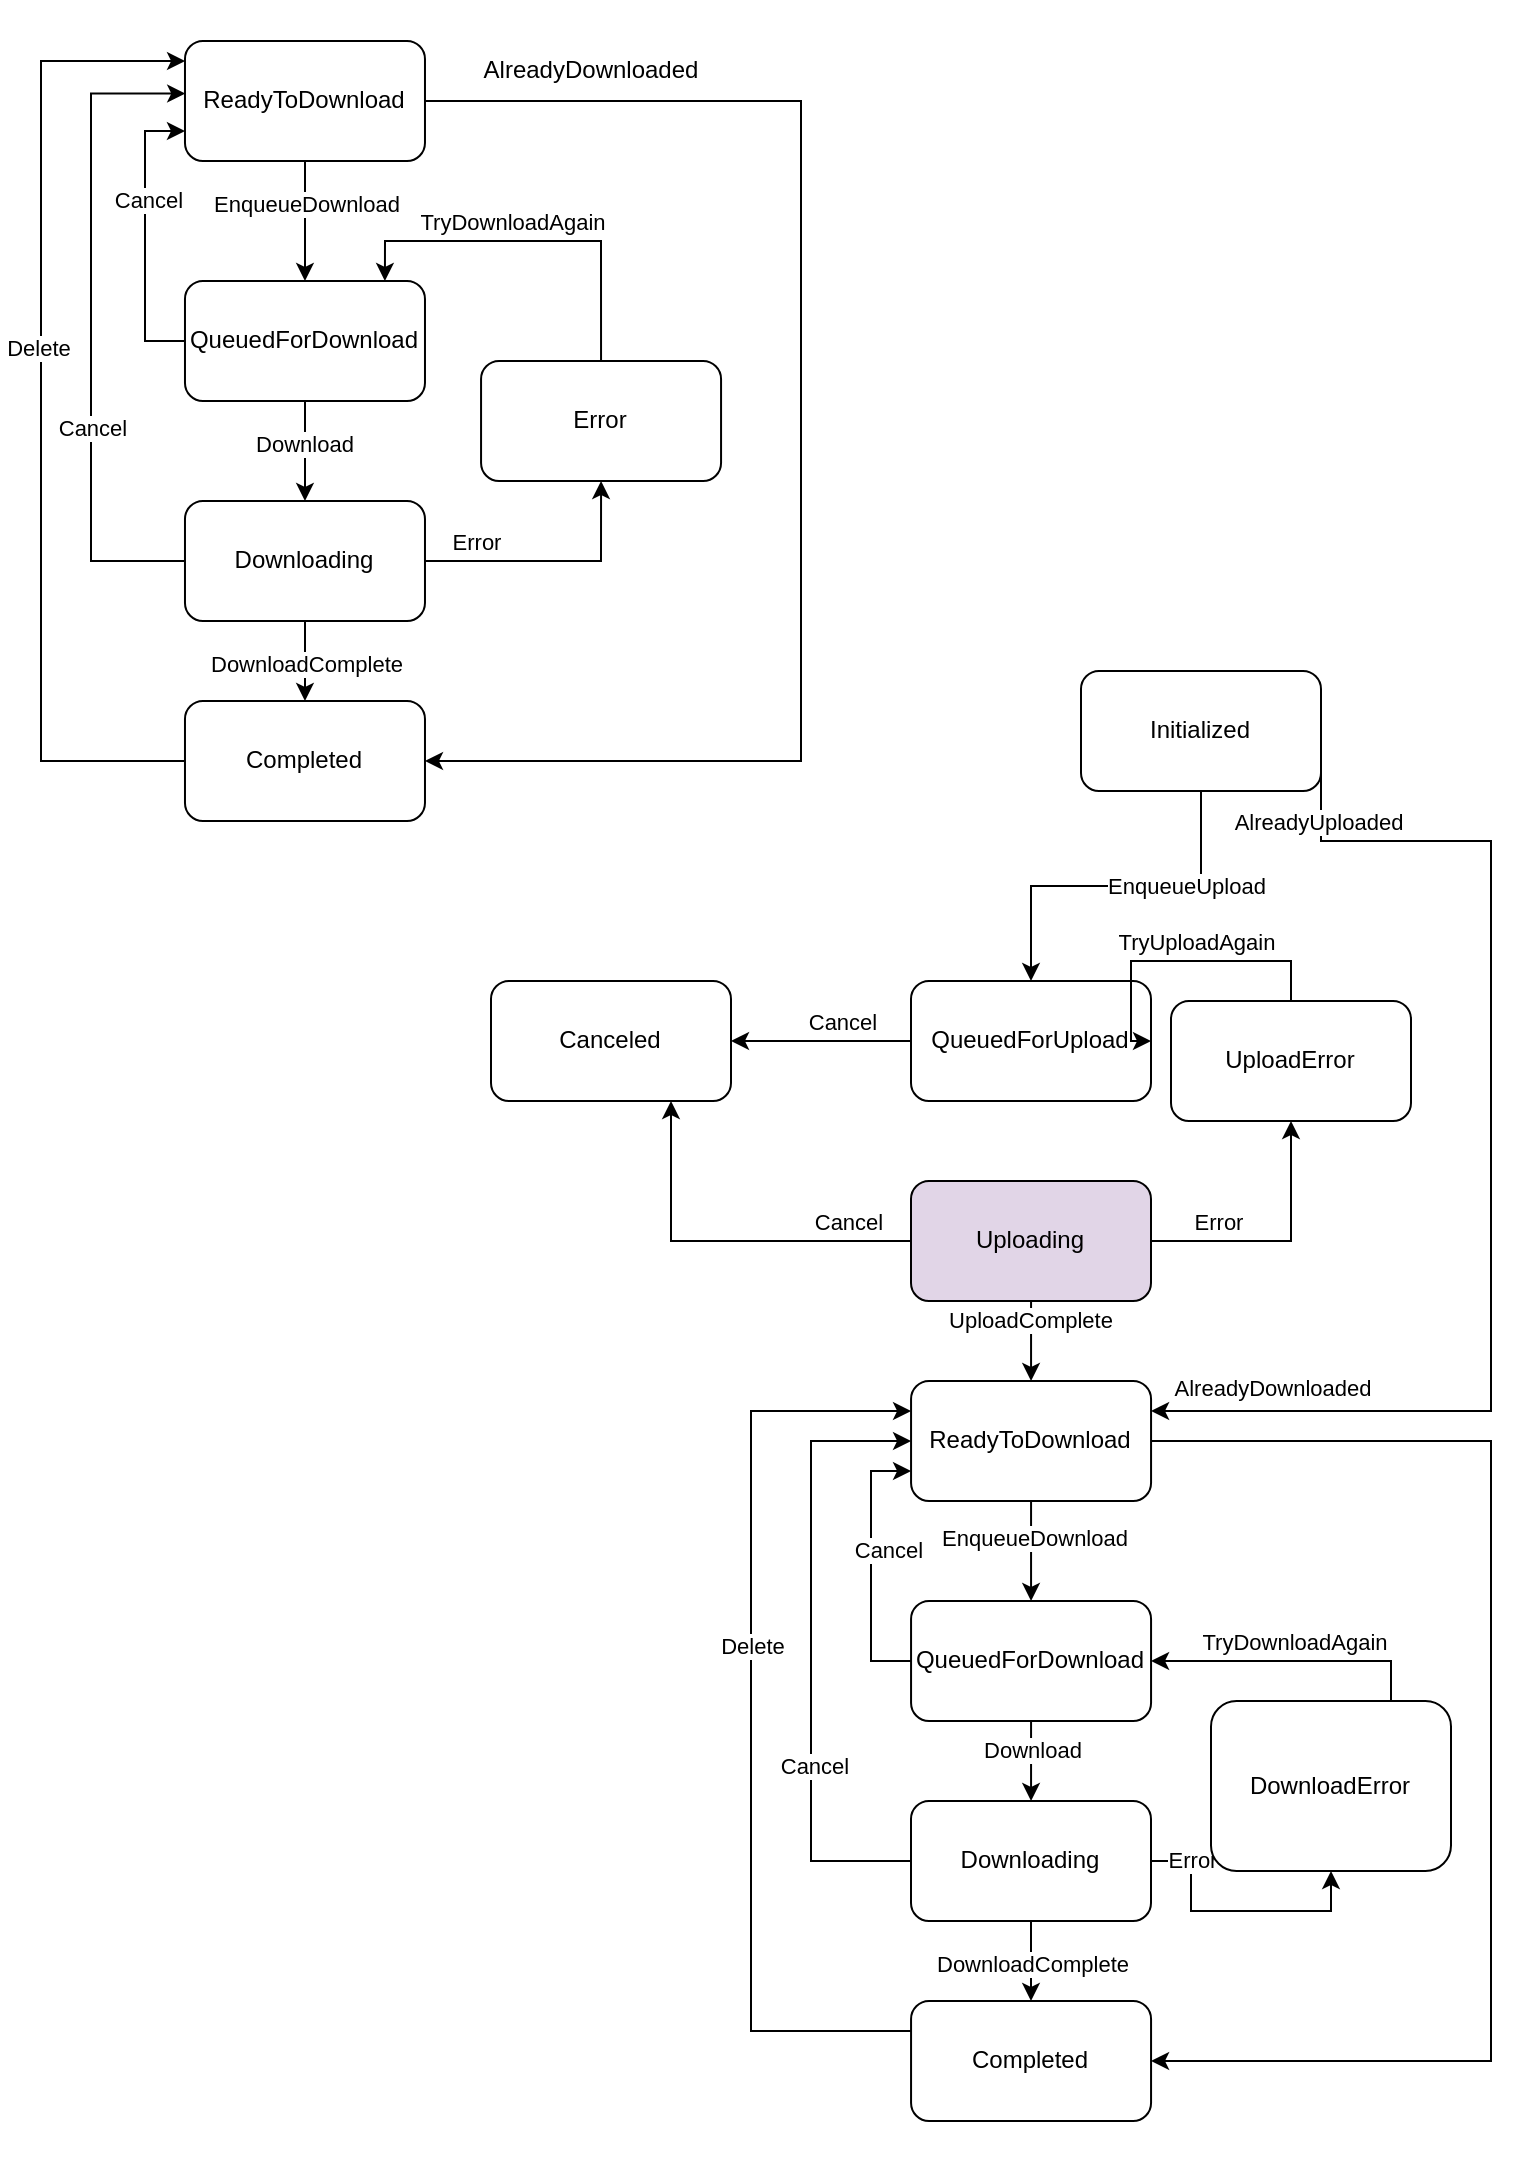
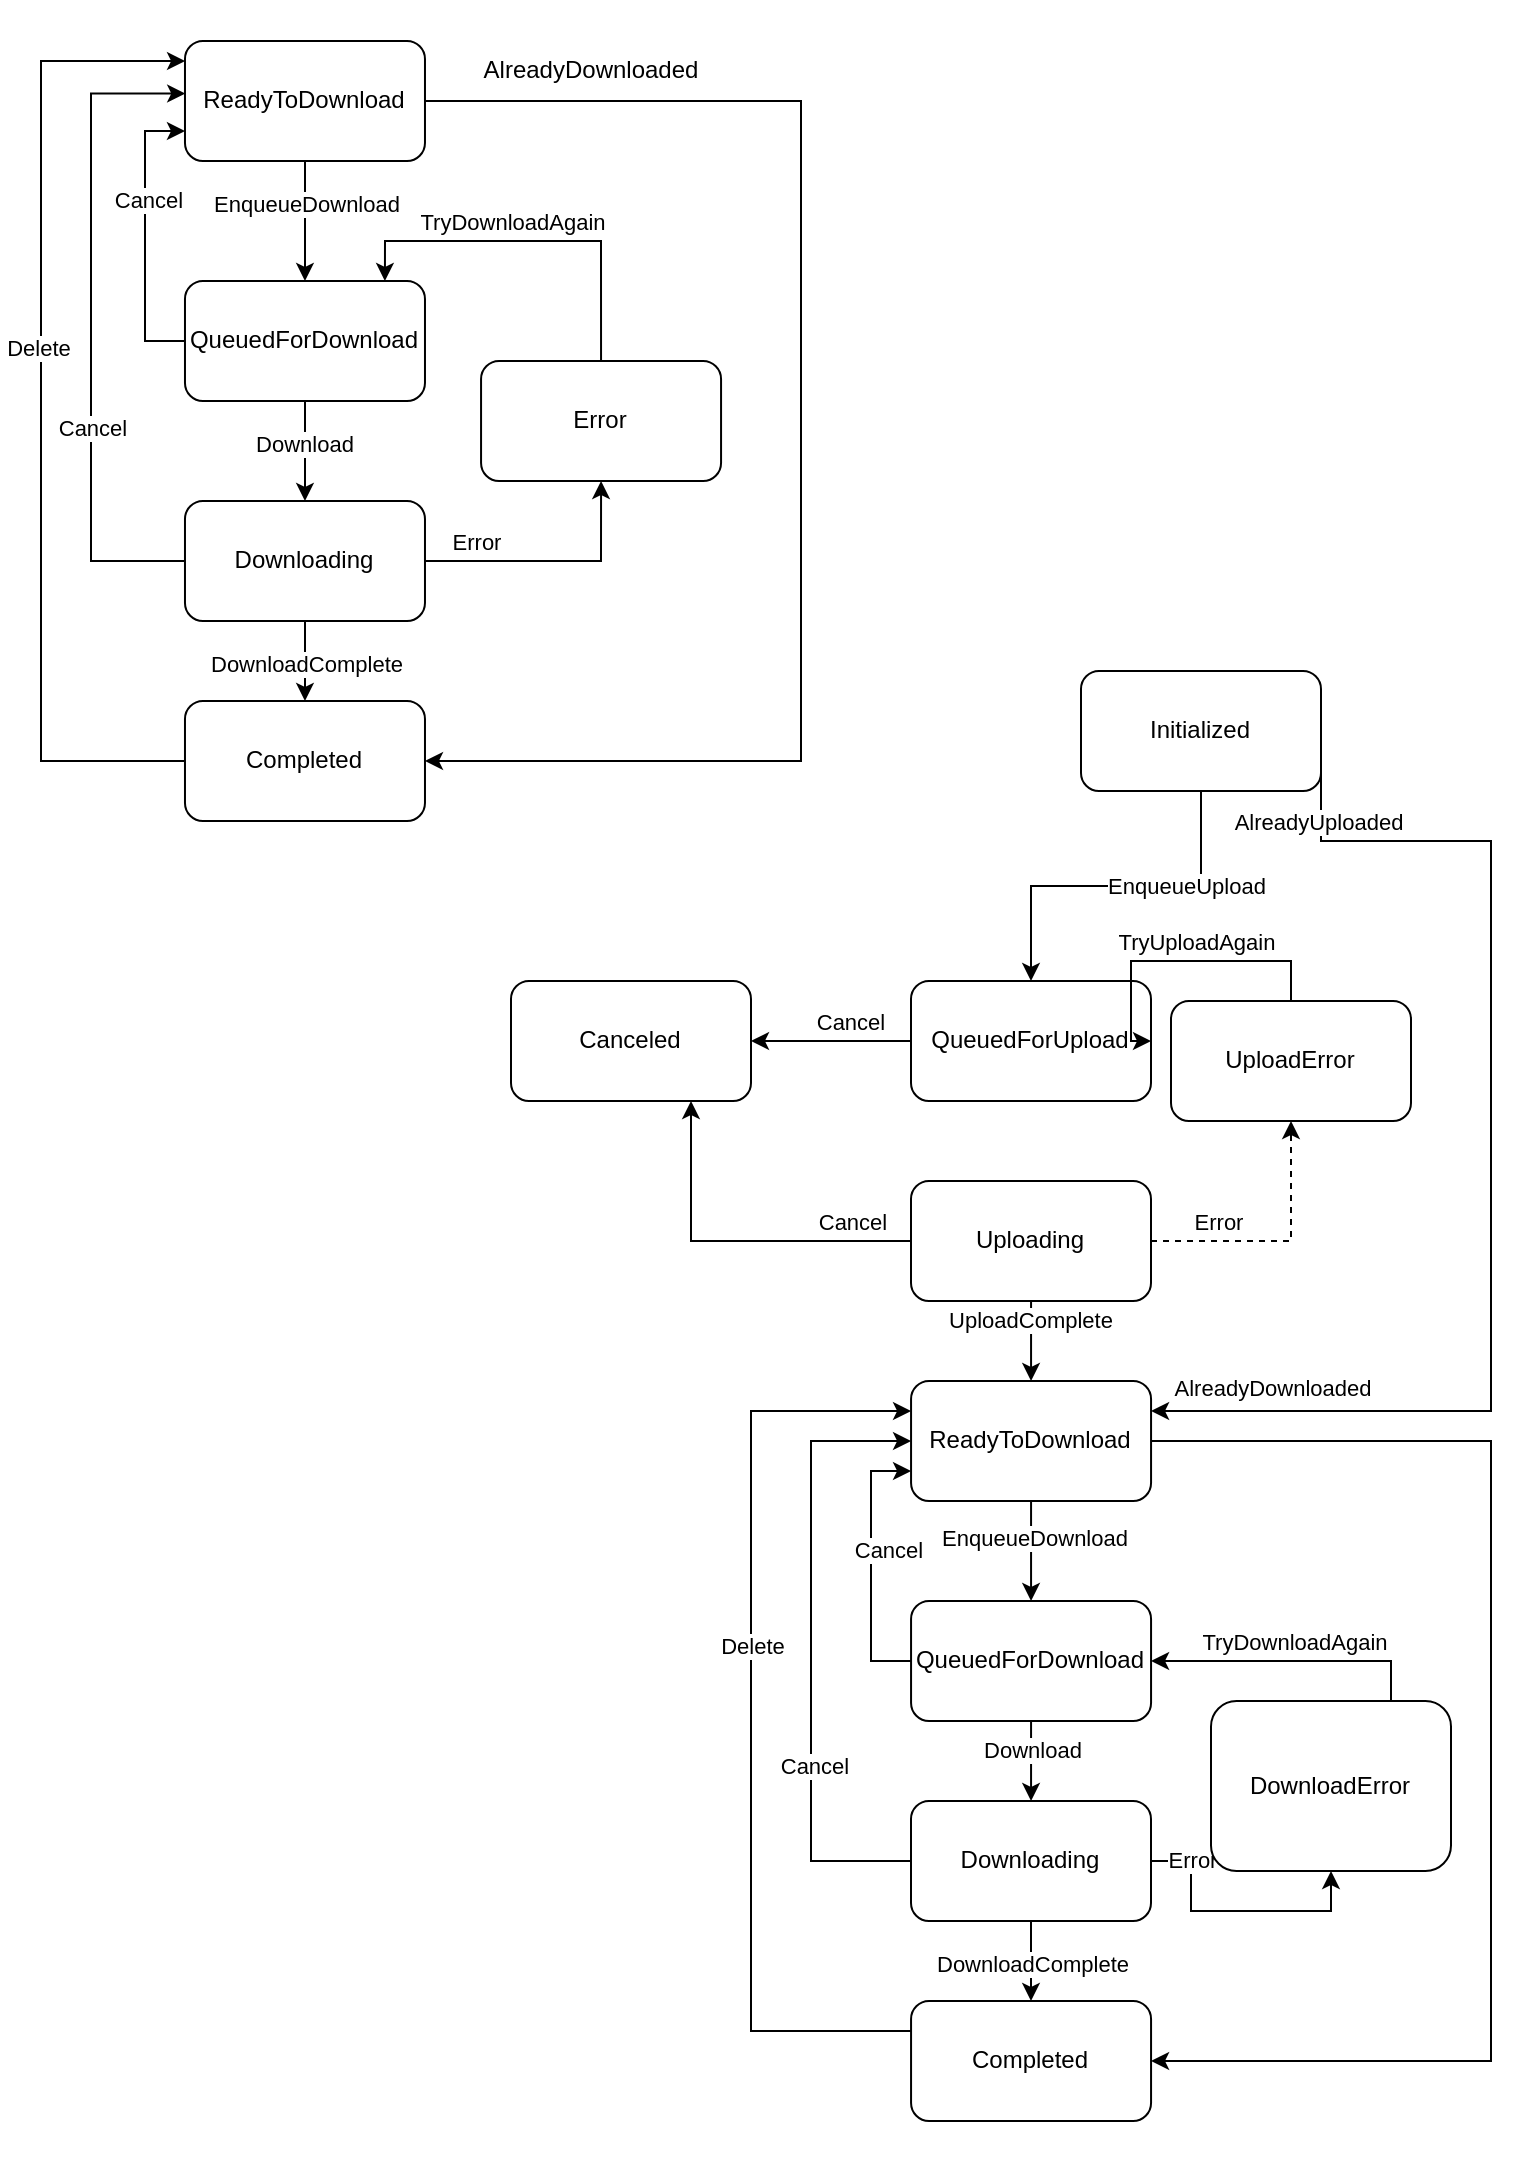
(611, 1041) -> (631, 1041)
(1031, 1241) -> (1031, 1241)
(1275, 1241) -> (1275, 1241)
